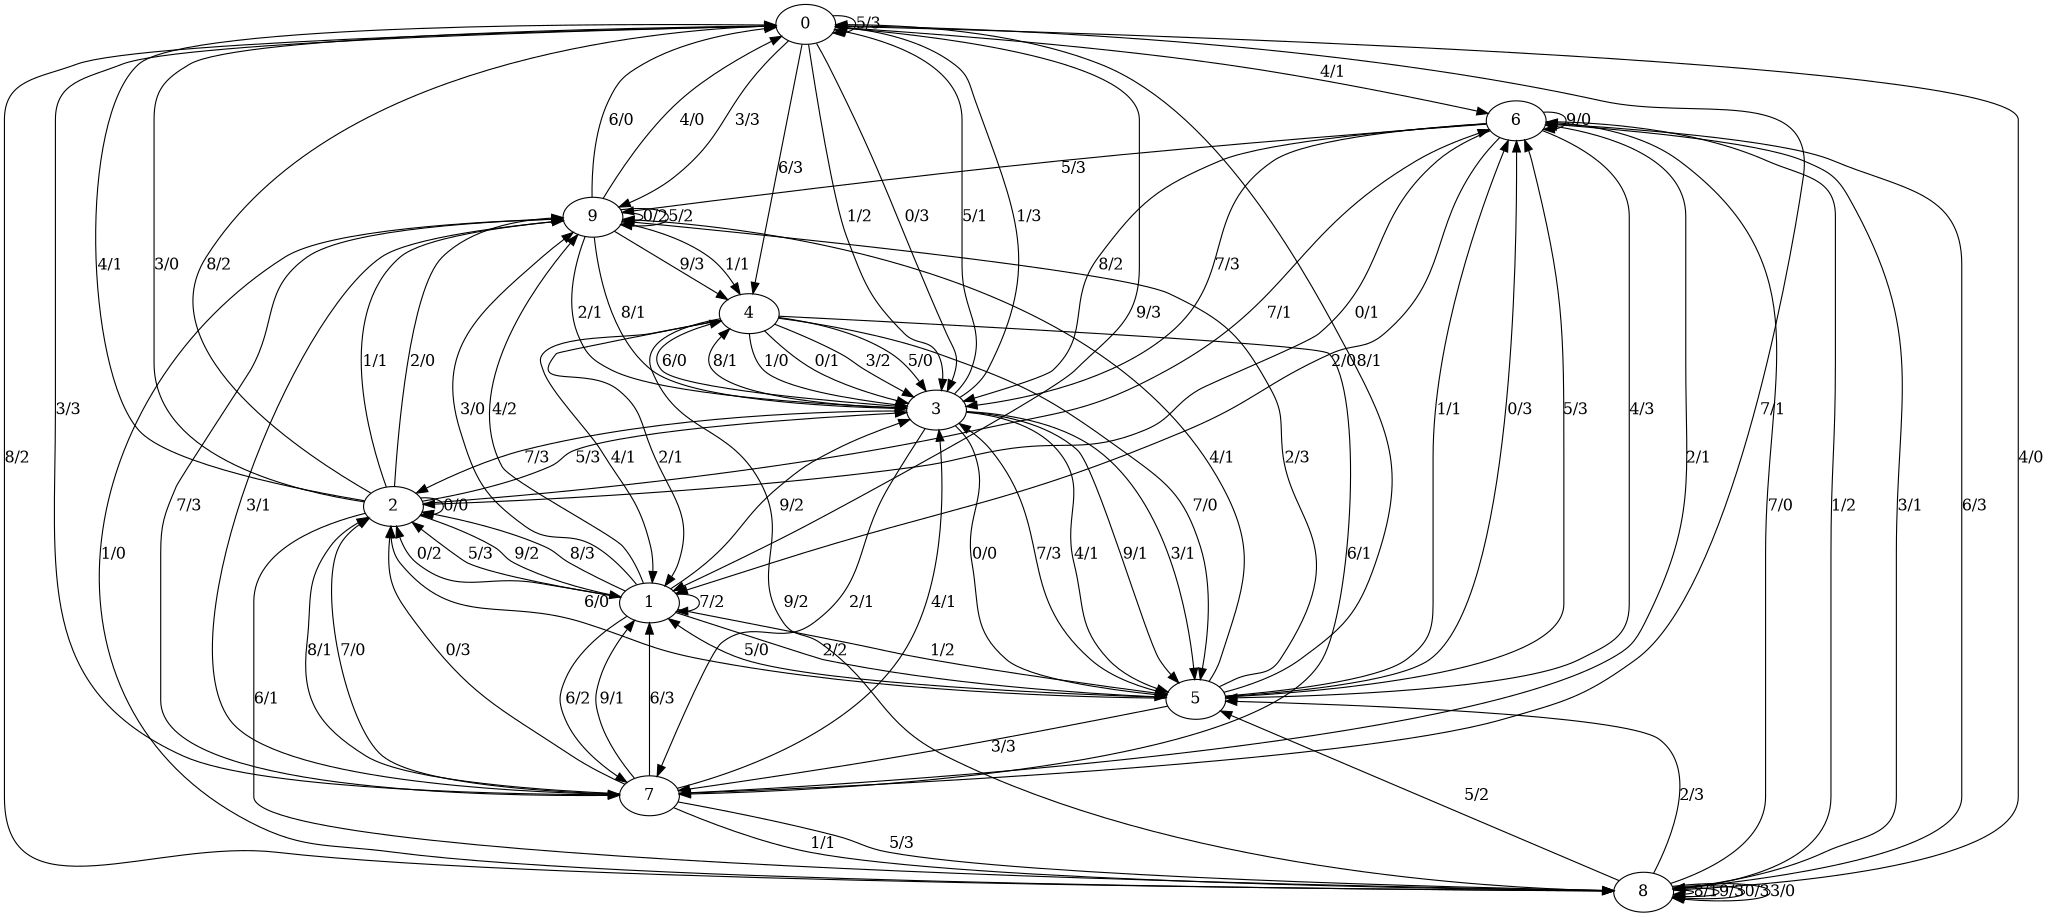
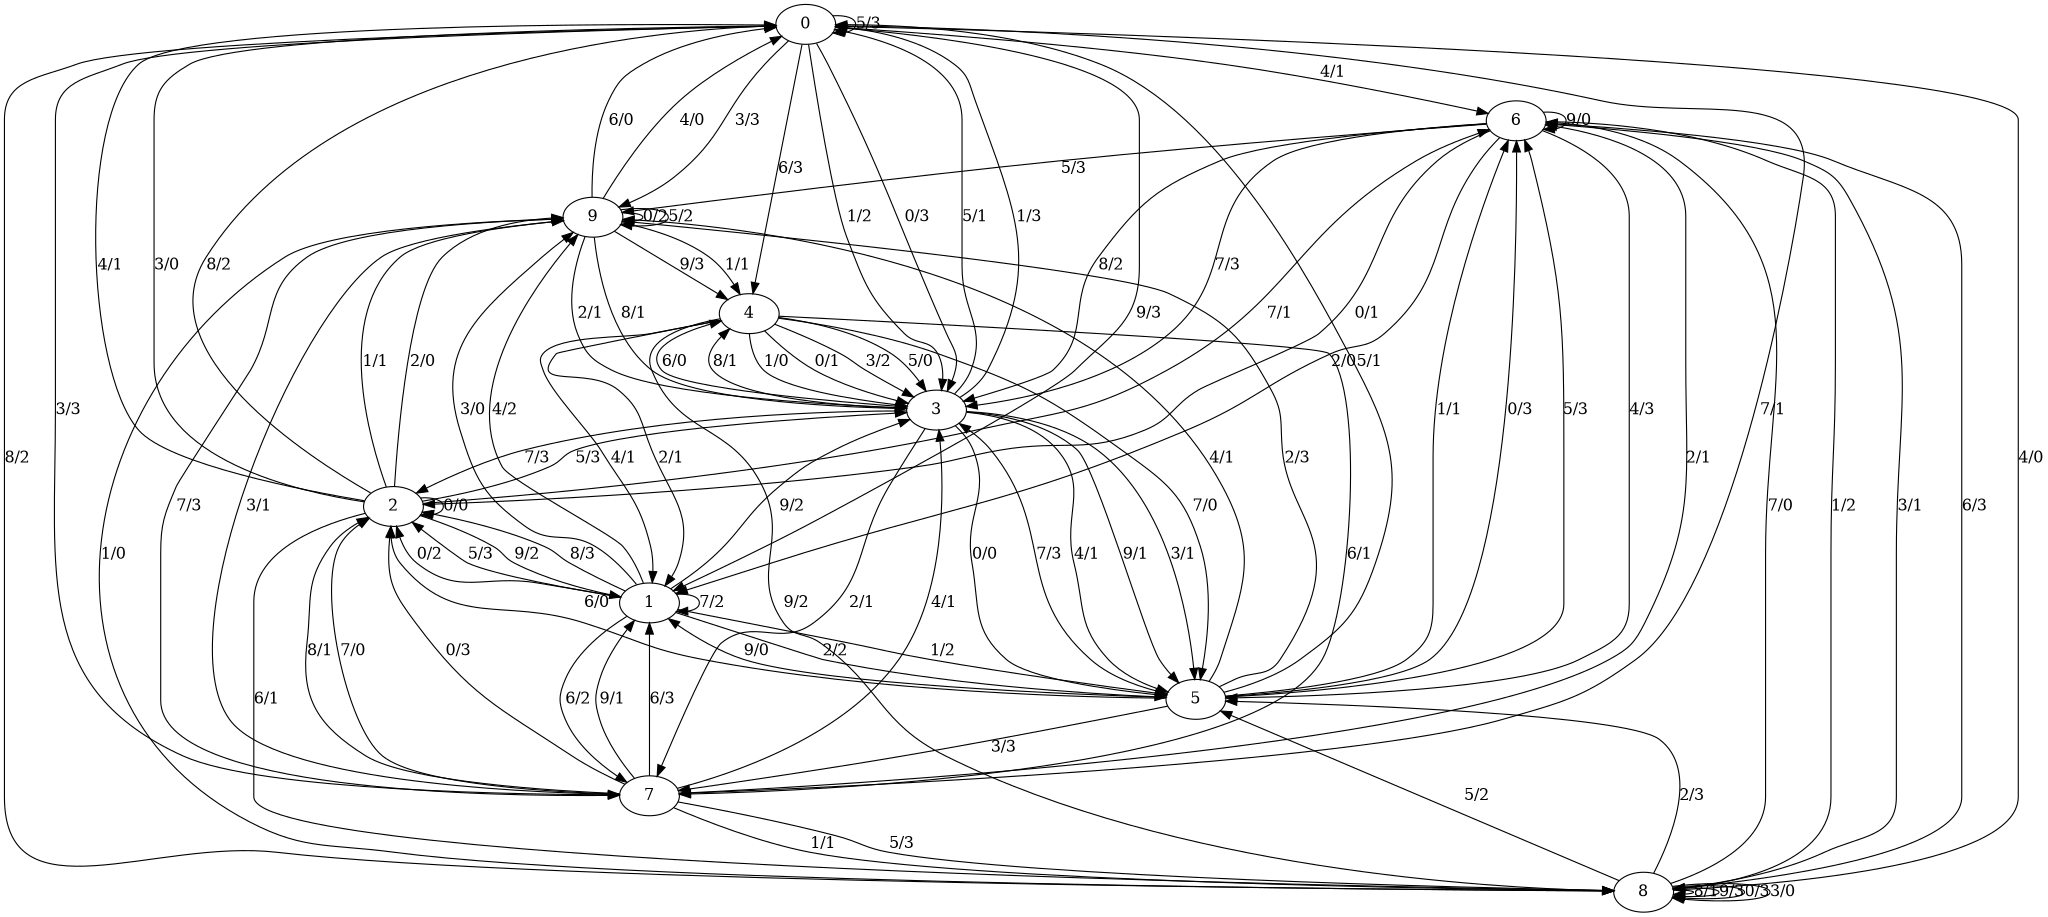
(1369, 362) -> (1369, 362)
(756, 651) -> (756, 651)
